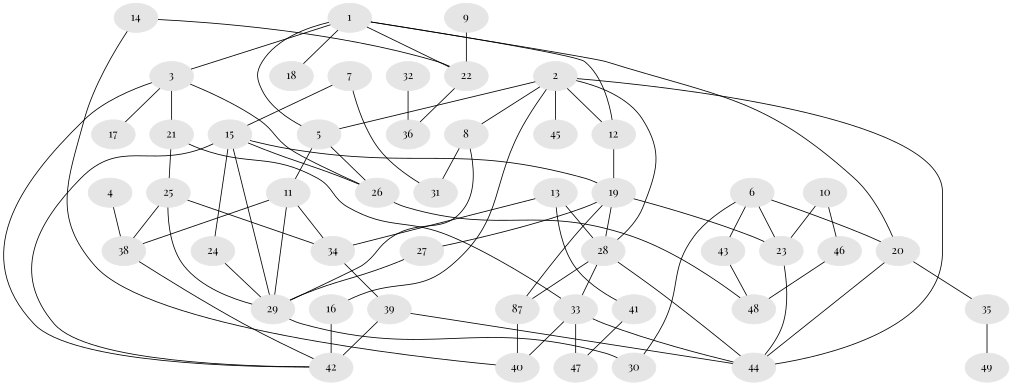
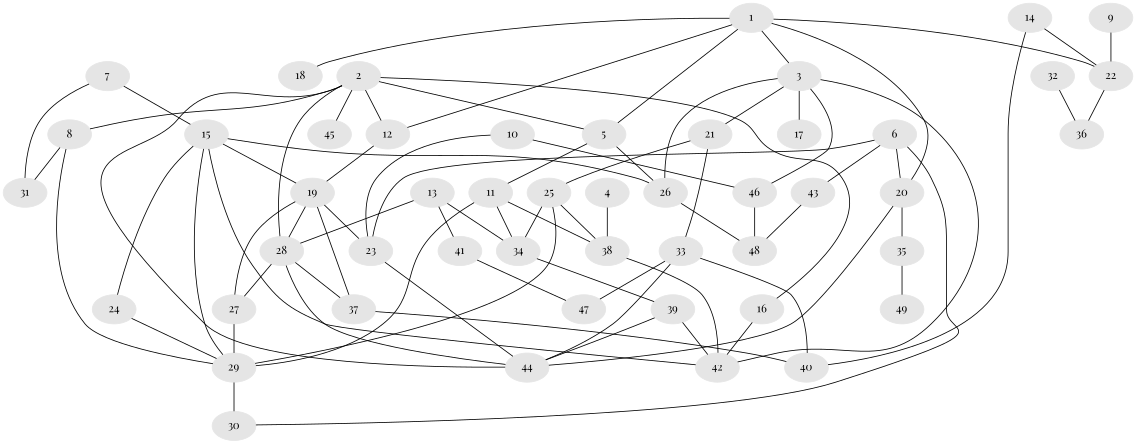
none -> (831, 143)
(591, 277) -> (257, 281)
(517, 309) -> (354, 309)
